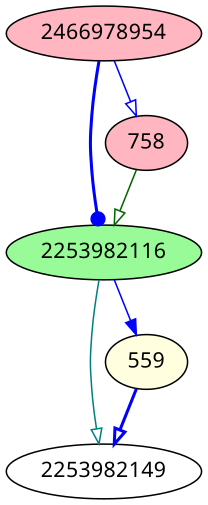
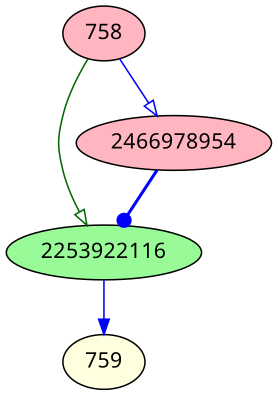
(122, 81) -> (134, 81)
(104, 252) -> (104, 252)
(147, 362) -> (104, 362)
(104, 471) -> none
